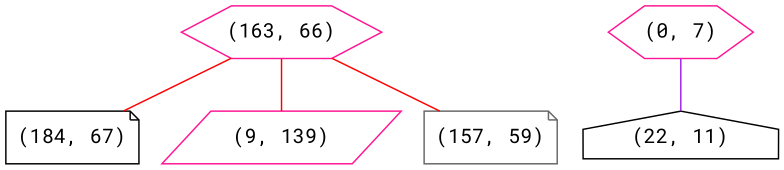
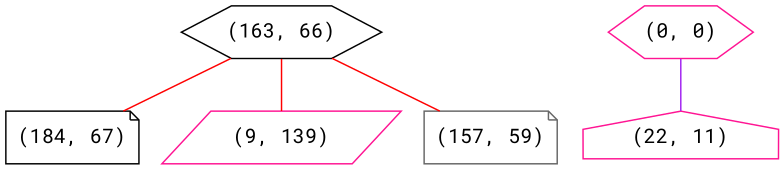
(282, 32) -> (282, 32)
(681, 32) -> (681, 32)
(681, 137) -> (681, 137)
